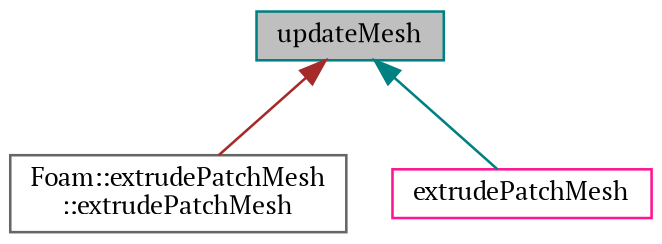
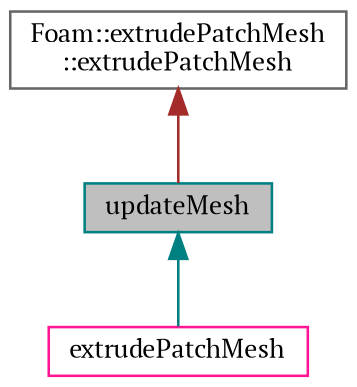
(262, 117) -> (178, 149)
